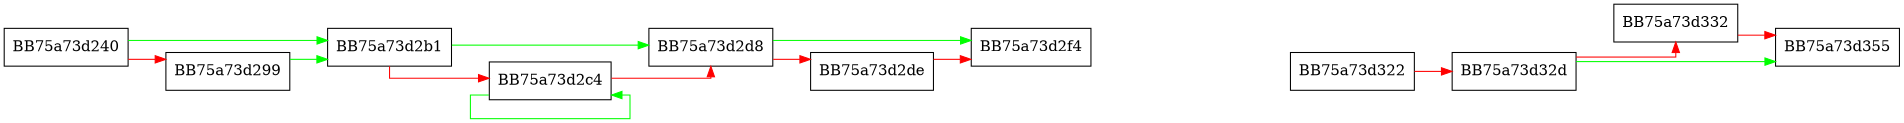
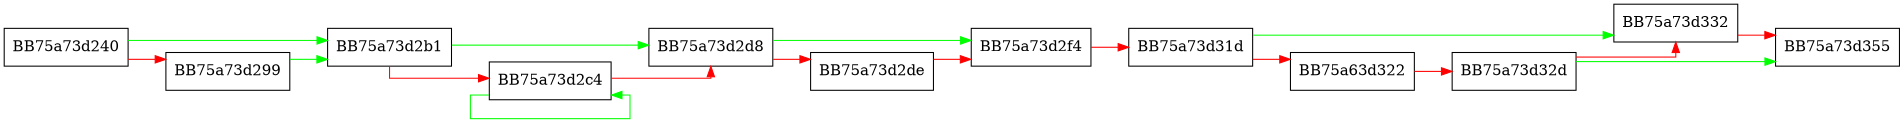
none -> (1191, 47)
(1352, 71) -> (1352, 71)
